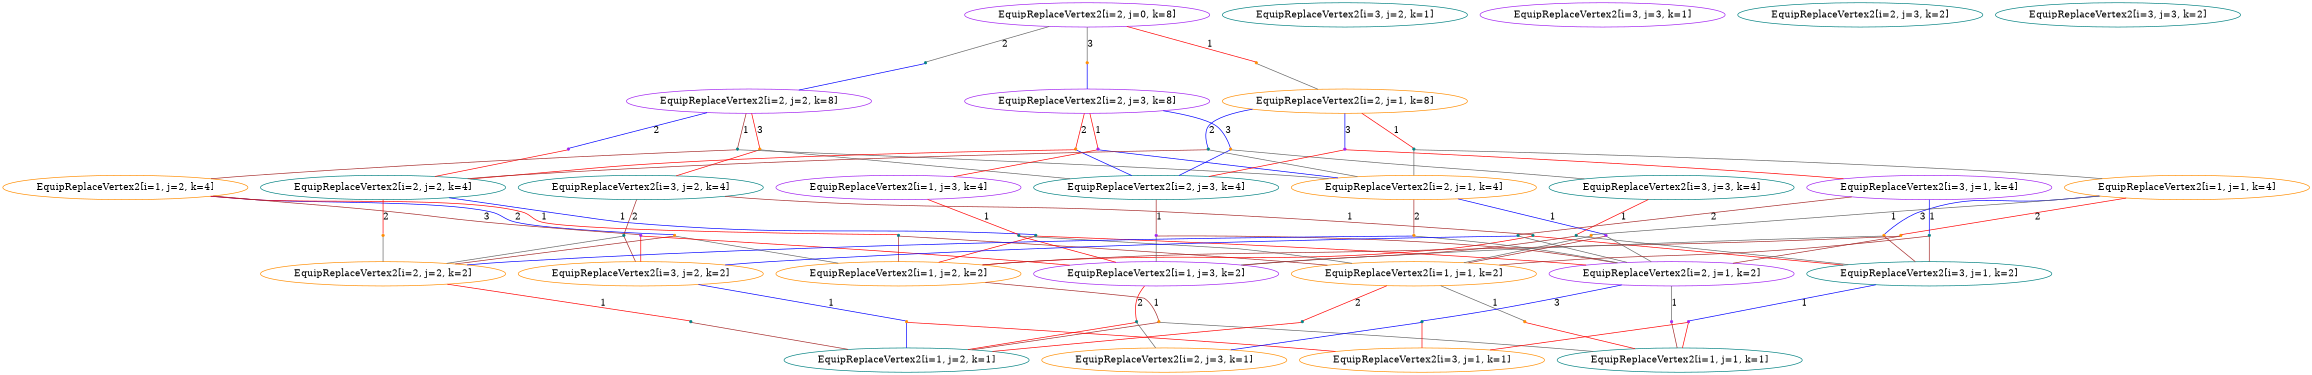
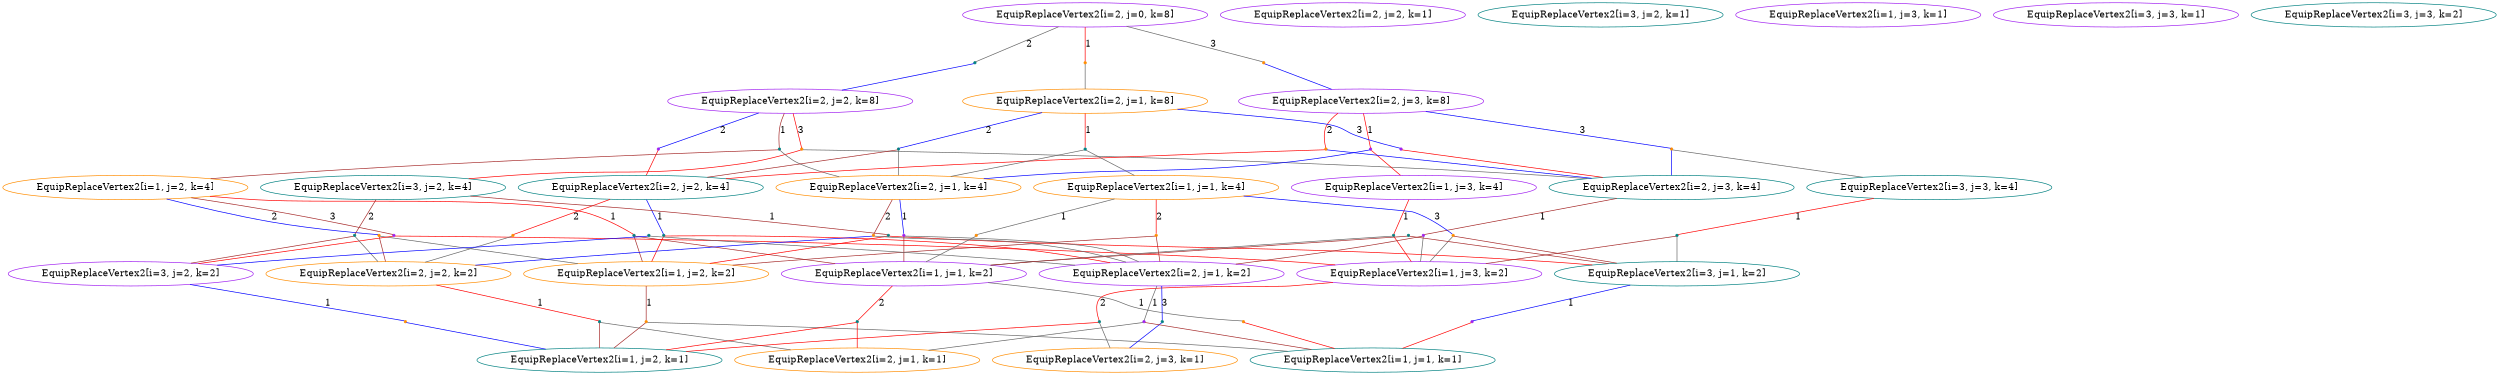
none -> (1343, 15)
none -> (1858, 15)
(1860, 15) -> none
(1929, 187) -> none
(641, 274) -> (131, 274)
(1414, 274) -> (904, 274)
none -> (857, 360)
(1422, 360) -> none
